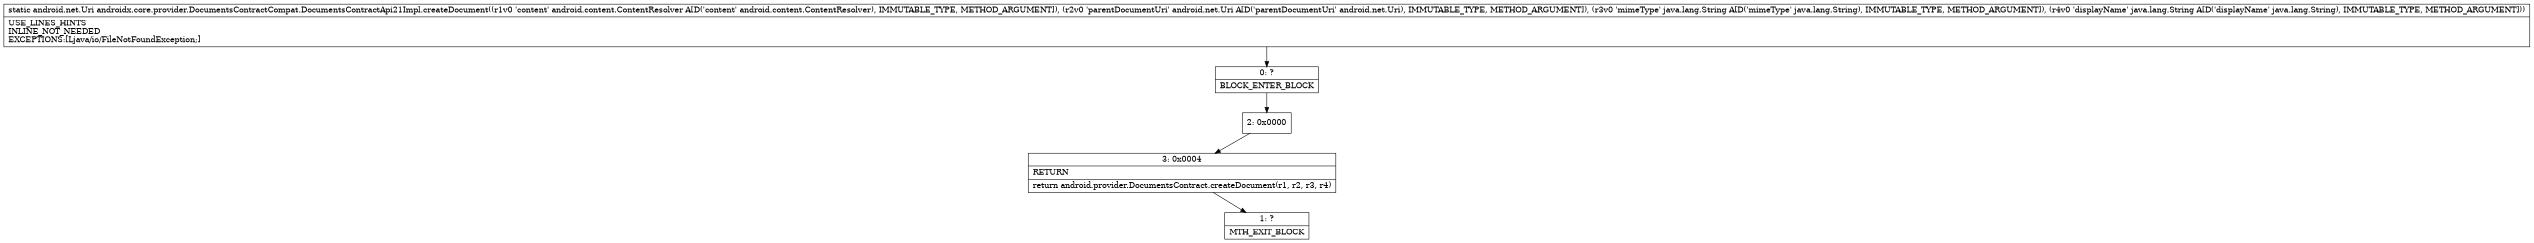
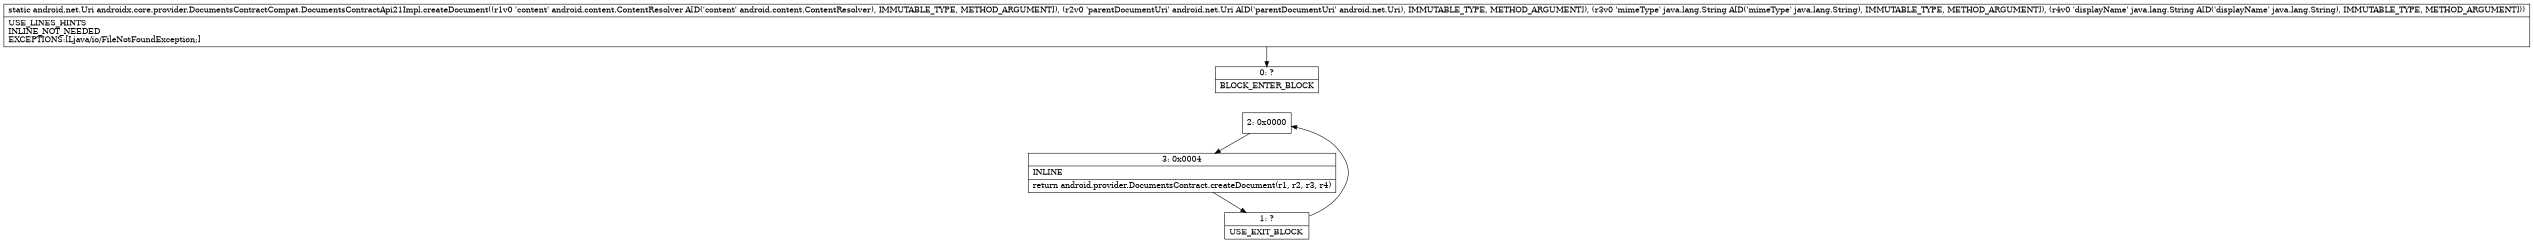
(1267, 100) -> (1348, 167)
(1051, 172) -> (1048, 172)
(1267, 232) -> (1266, 232)
